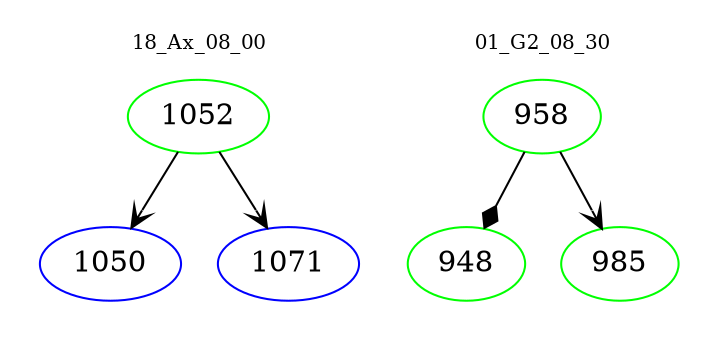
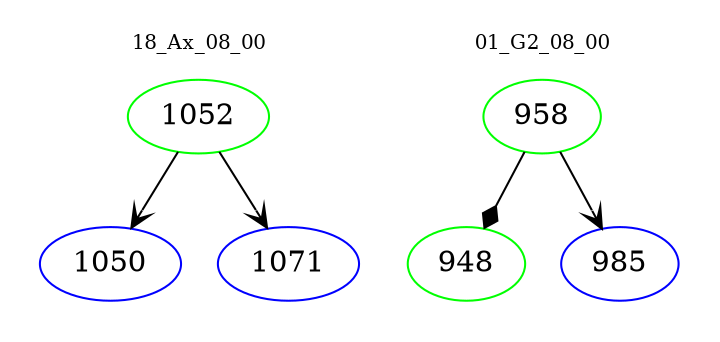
(543, 44) -> (543, 44)
(620, 264) -> (620, 264)
